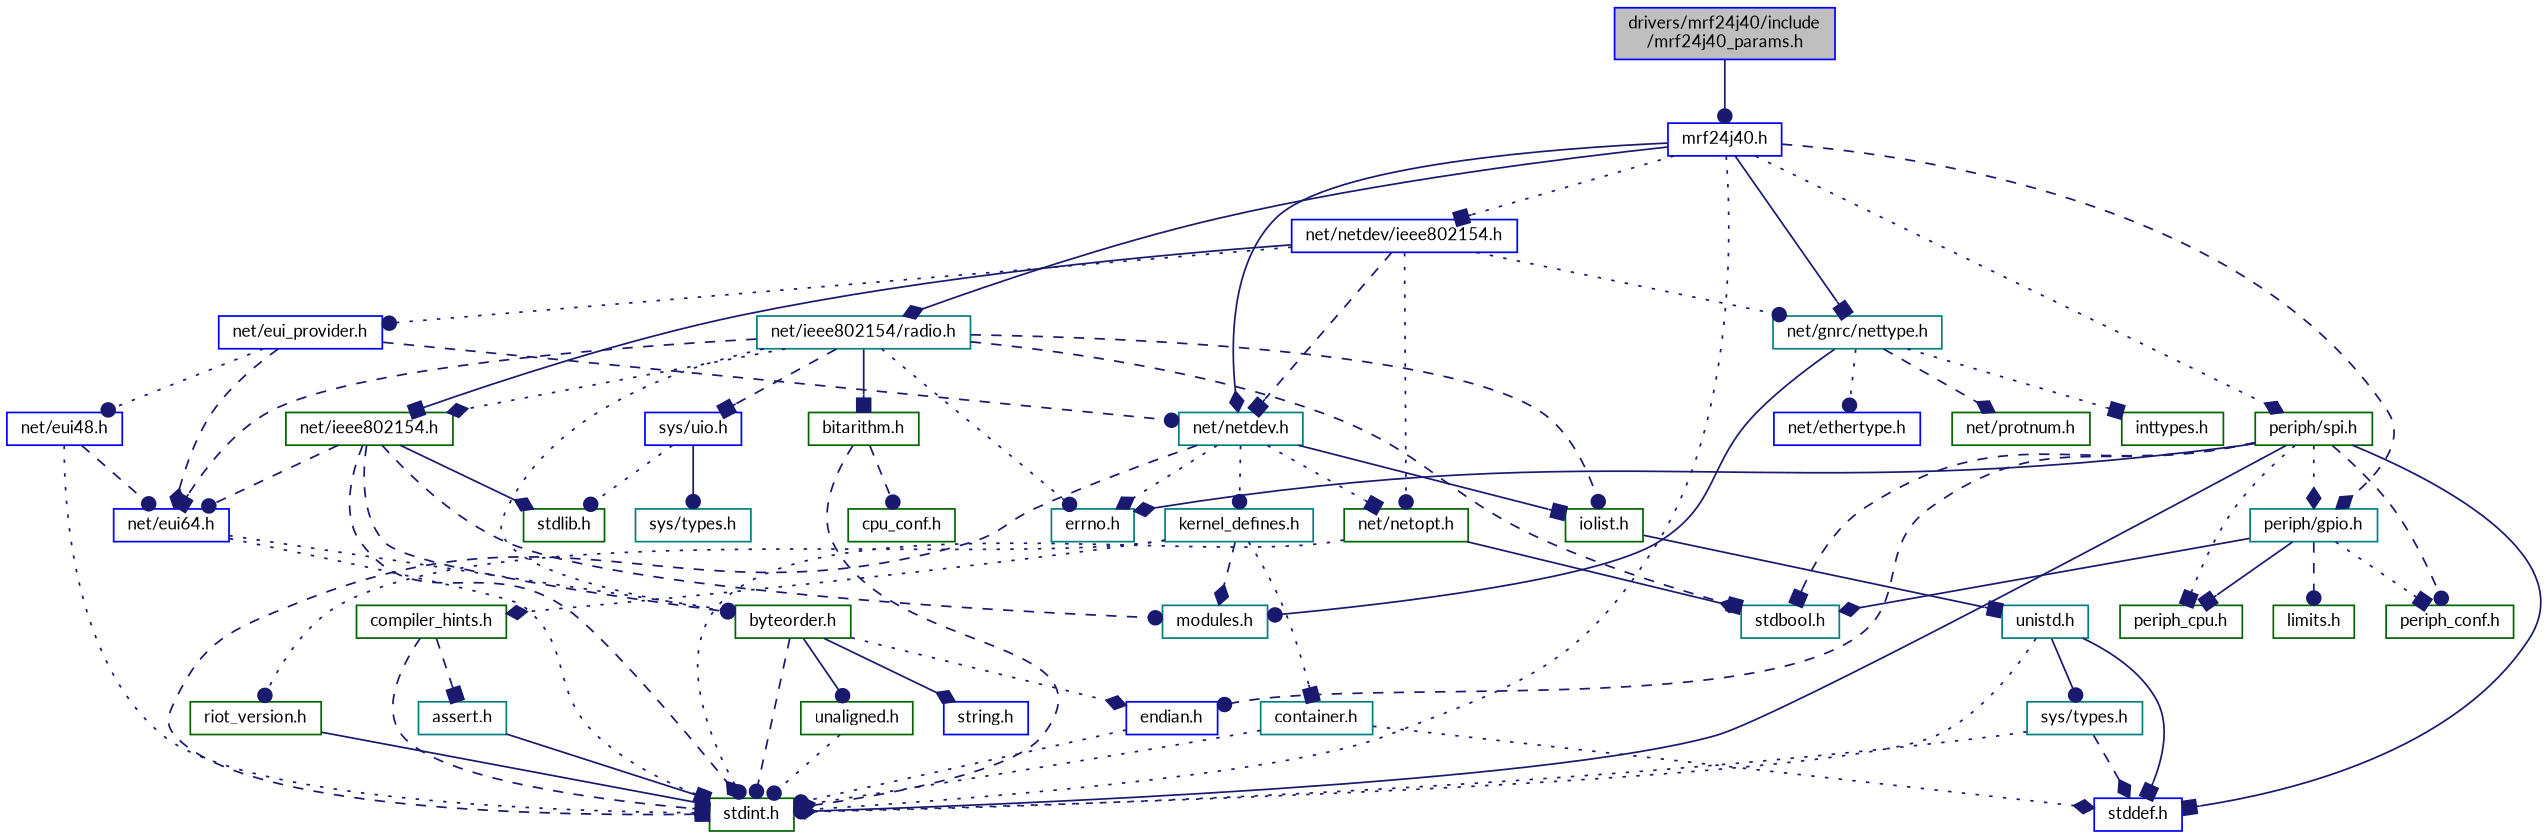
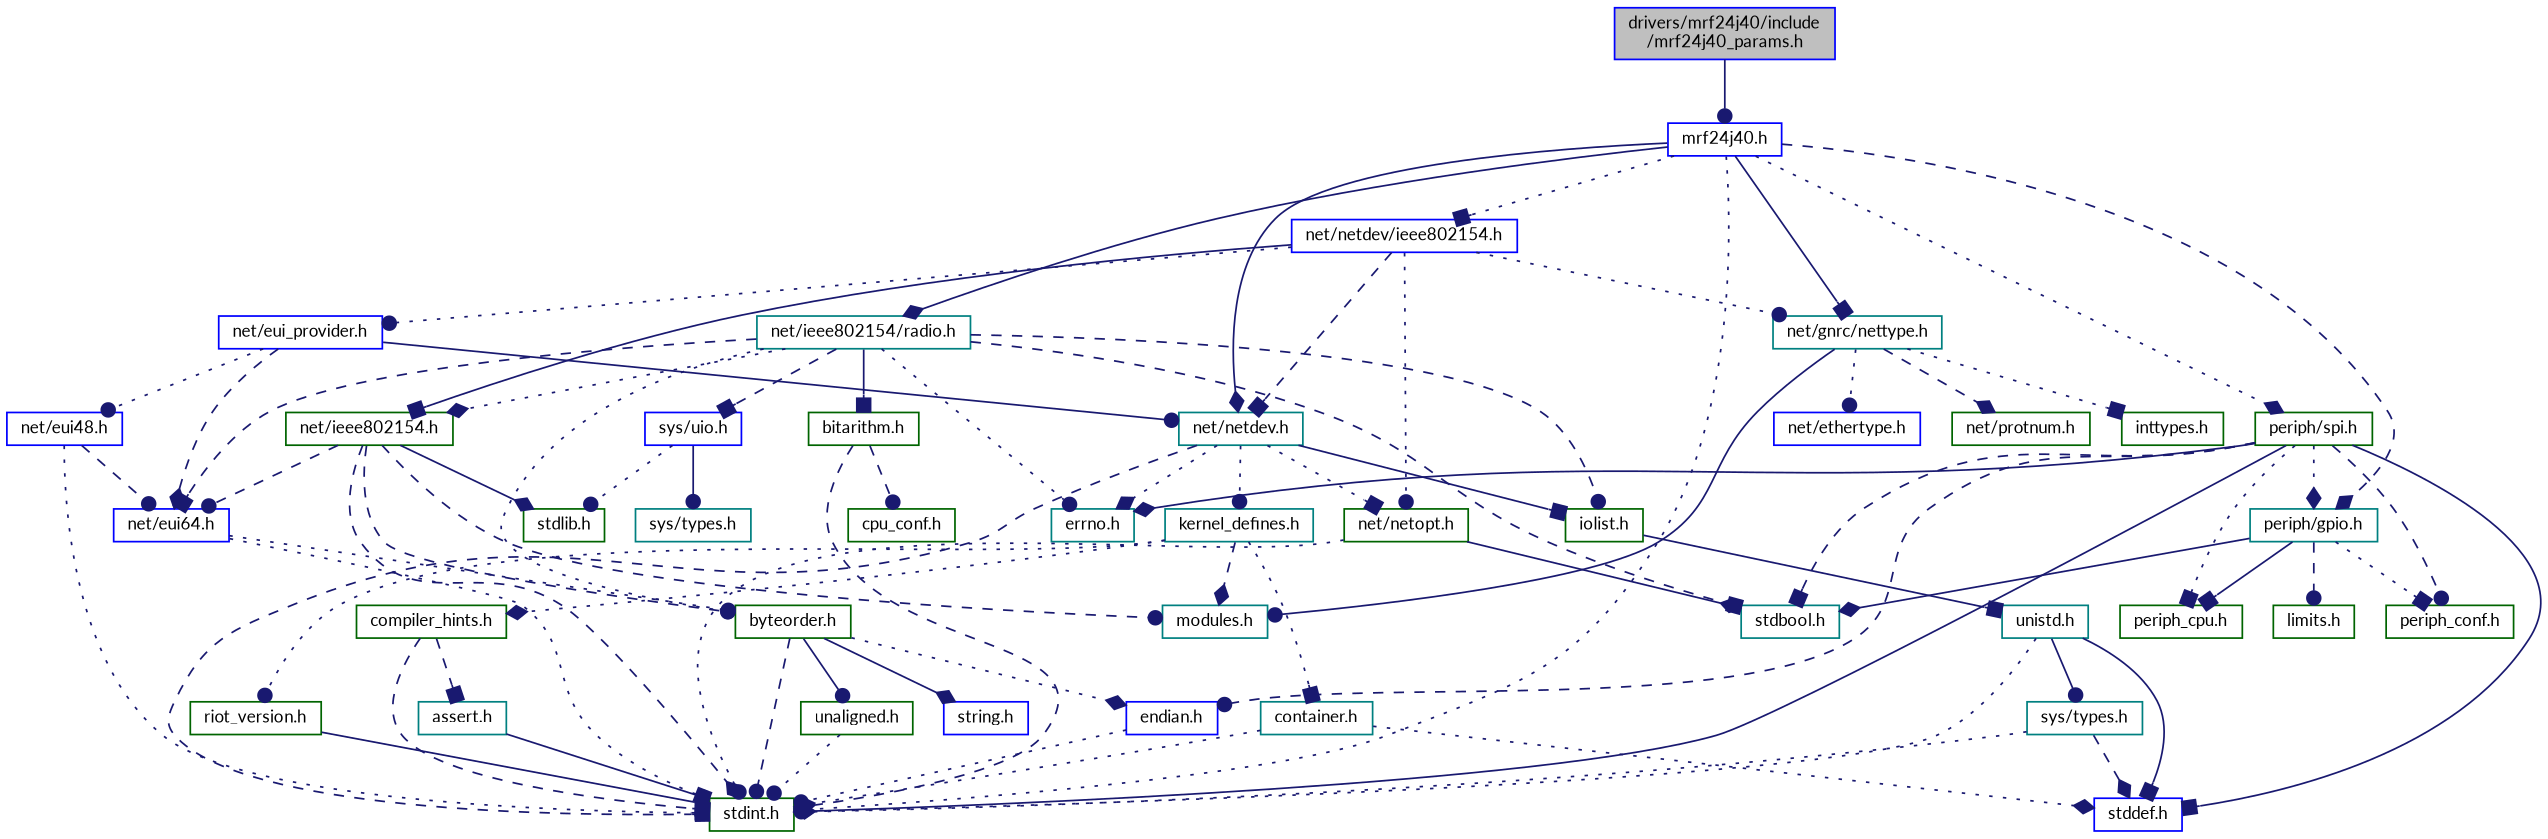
(754, 379) -> (754, 379)
